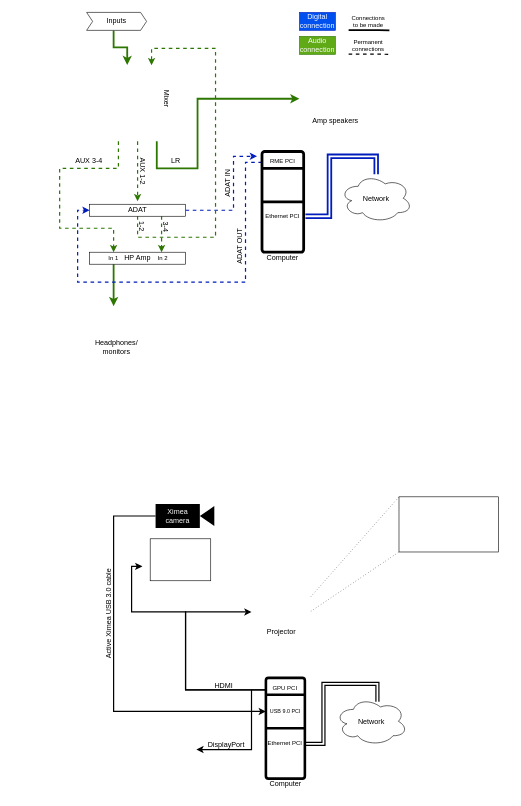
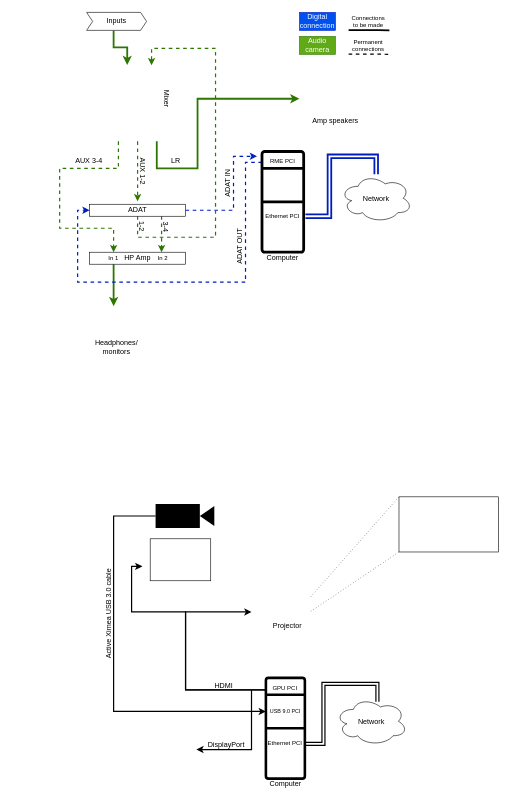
(318, 45) -> (318, 45)
(178, 516) -> none
(282, 632) -> (288, 626)
